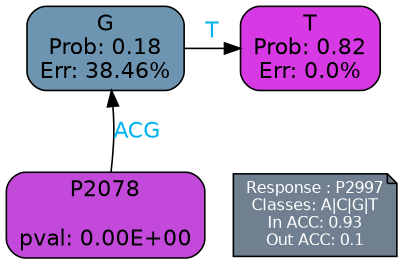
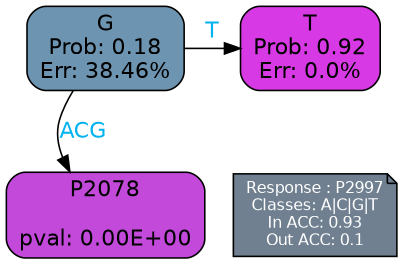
(310, 48) -> (310, 48)
(114, 139) -> (59, 123)
